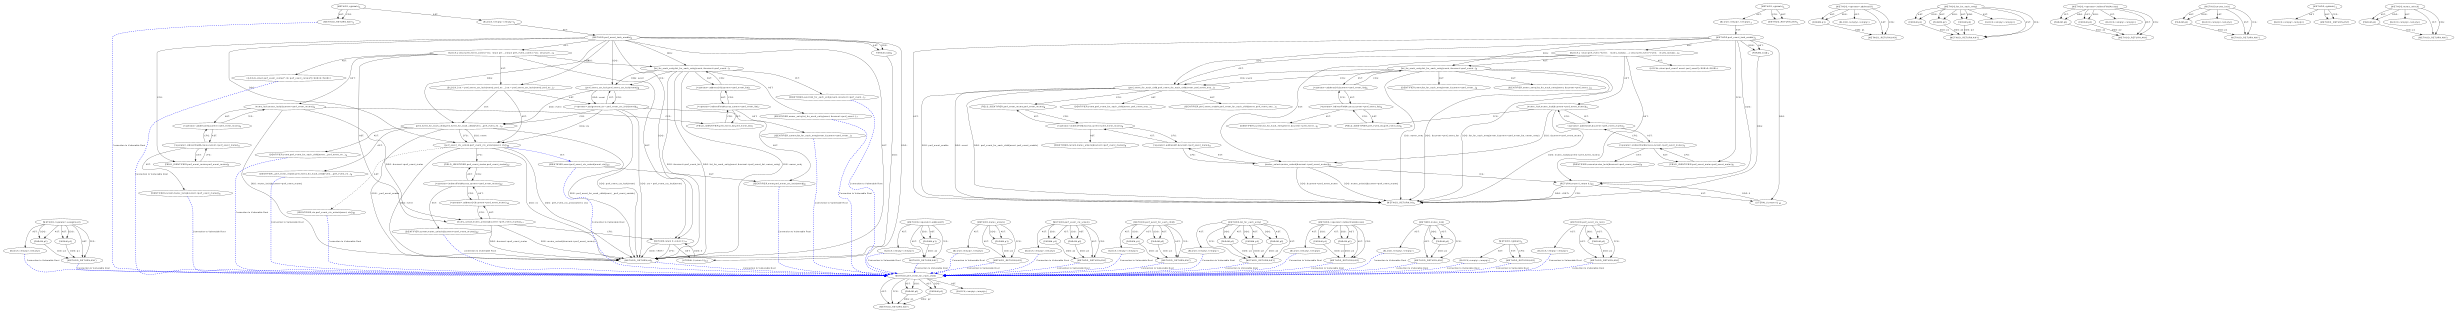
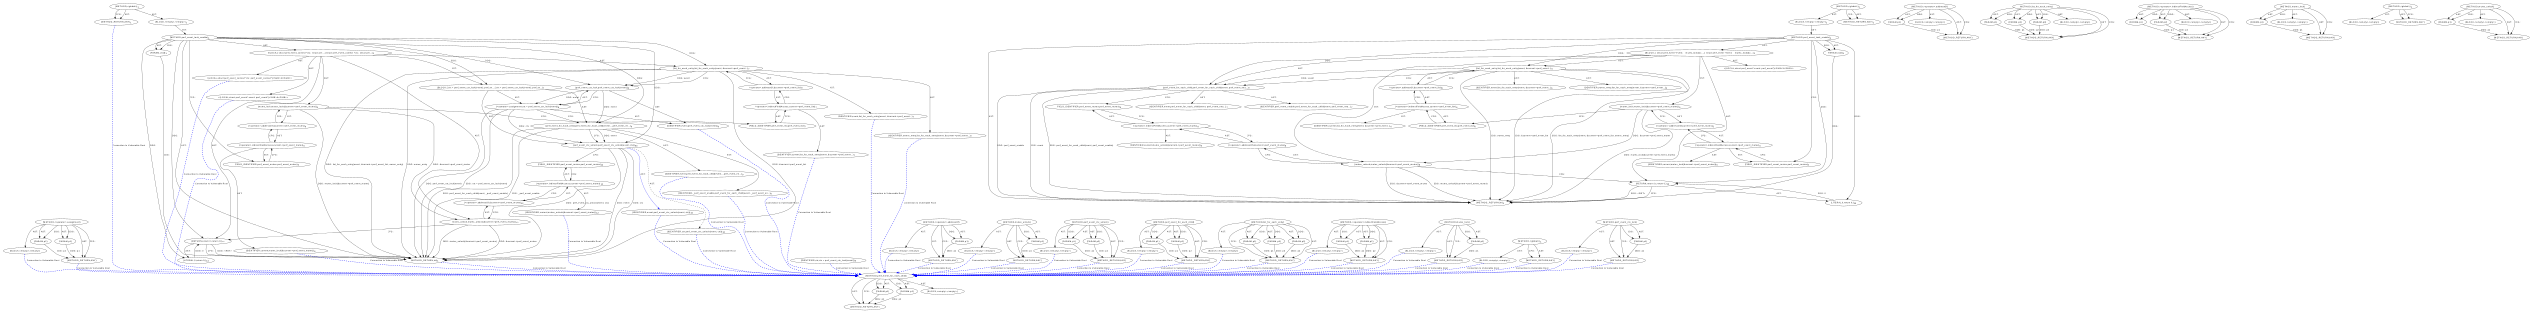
none -> (253, 97)
(668, 173) -> (647, 106)
none -> (828, 260)
